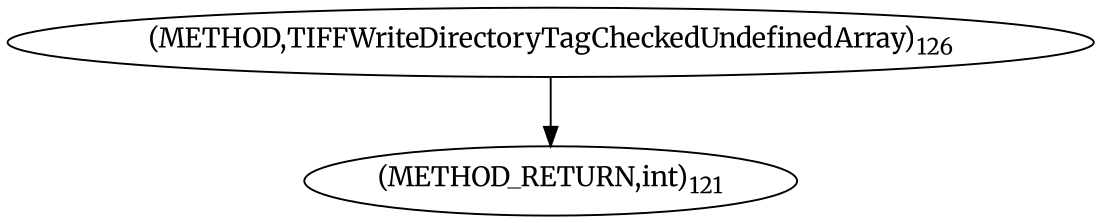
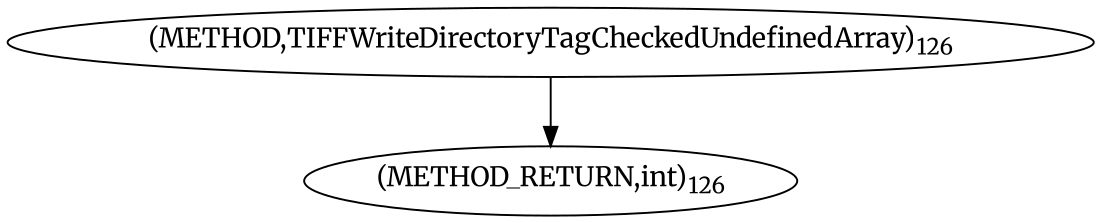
(707, 178) -> (707, 178)
